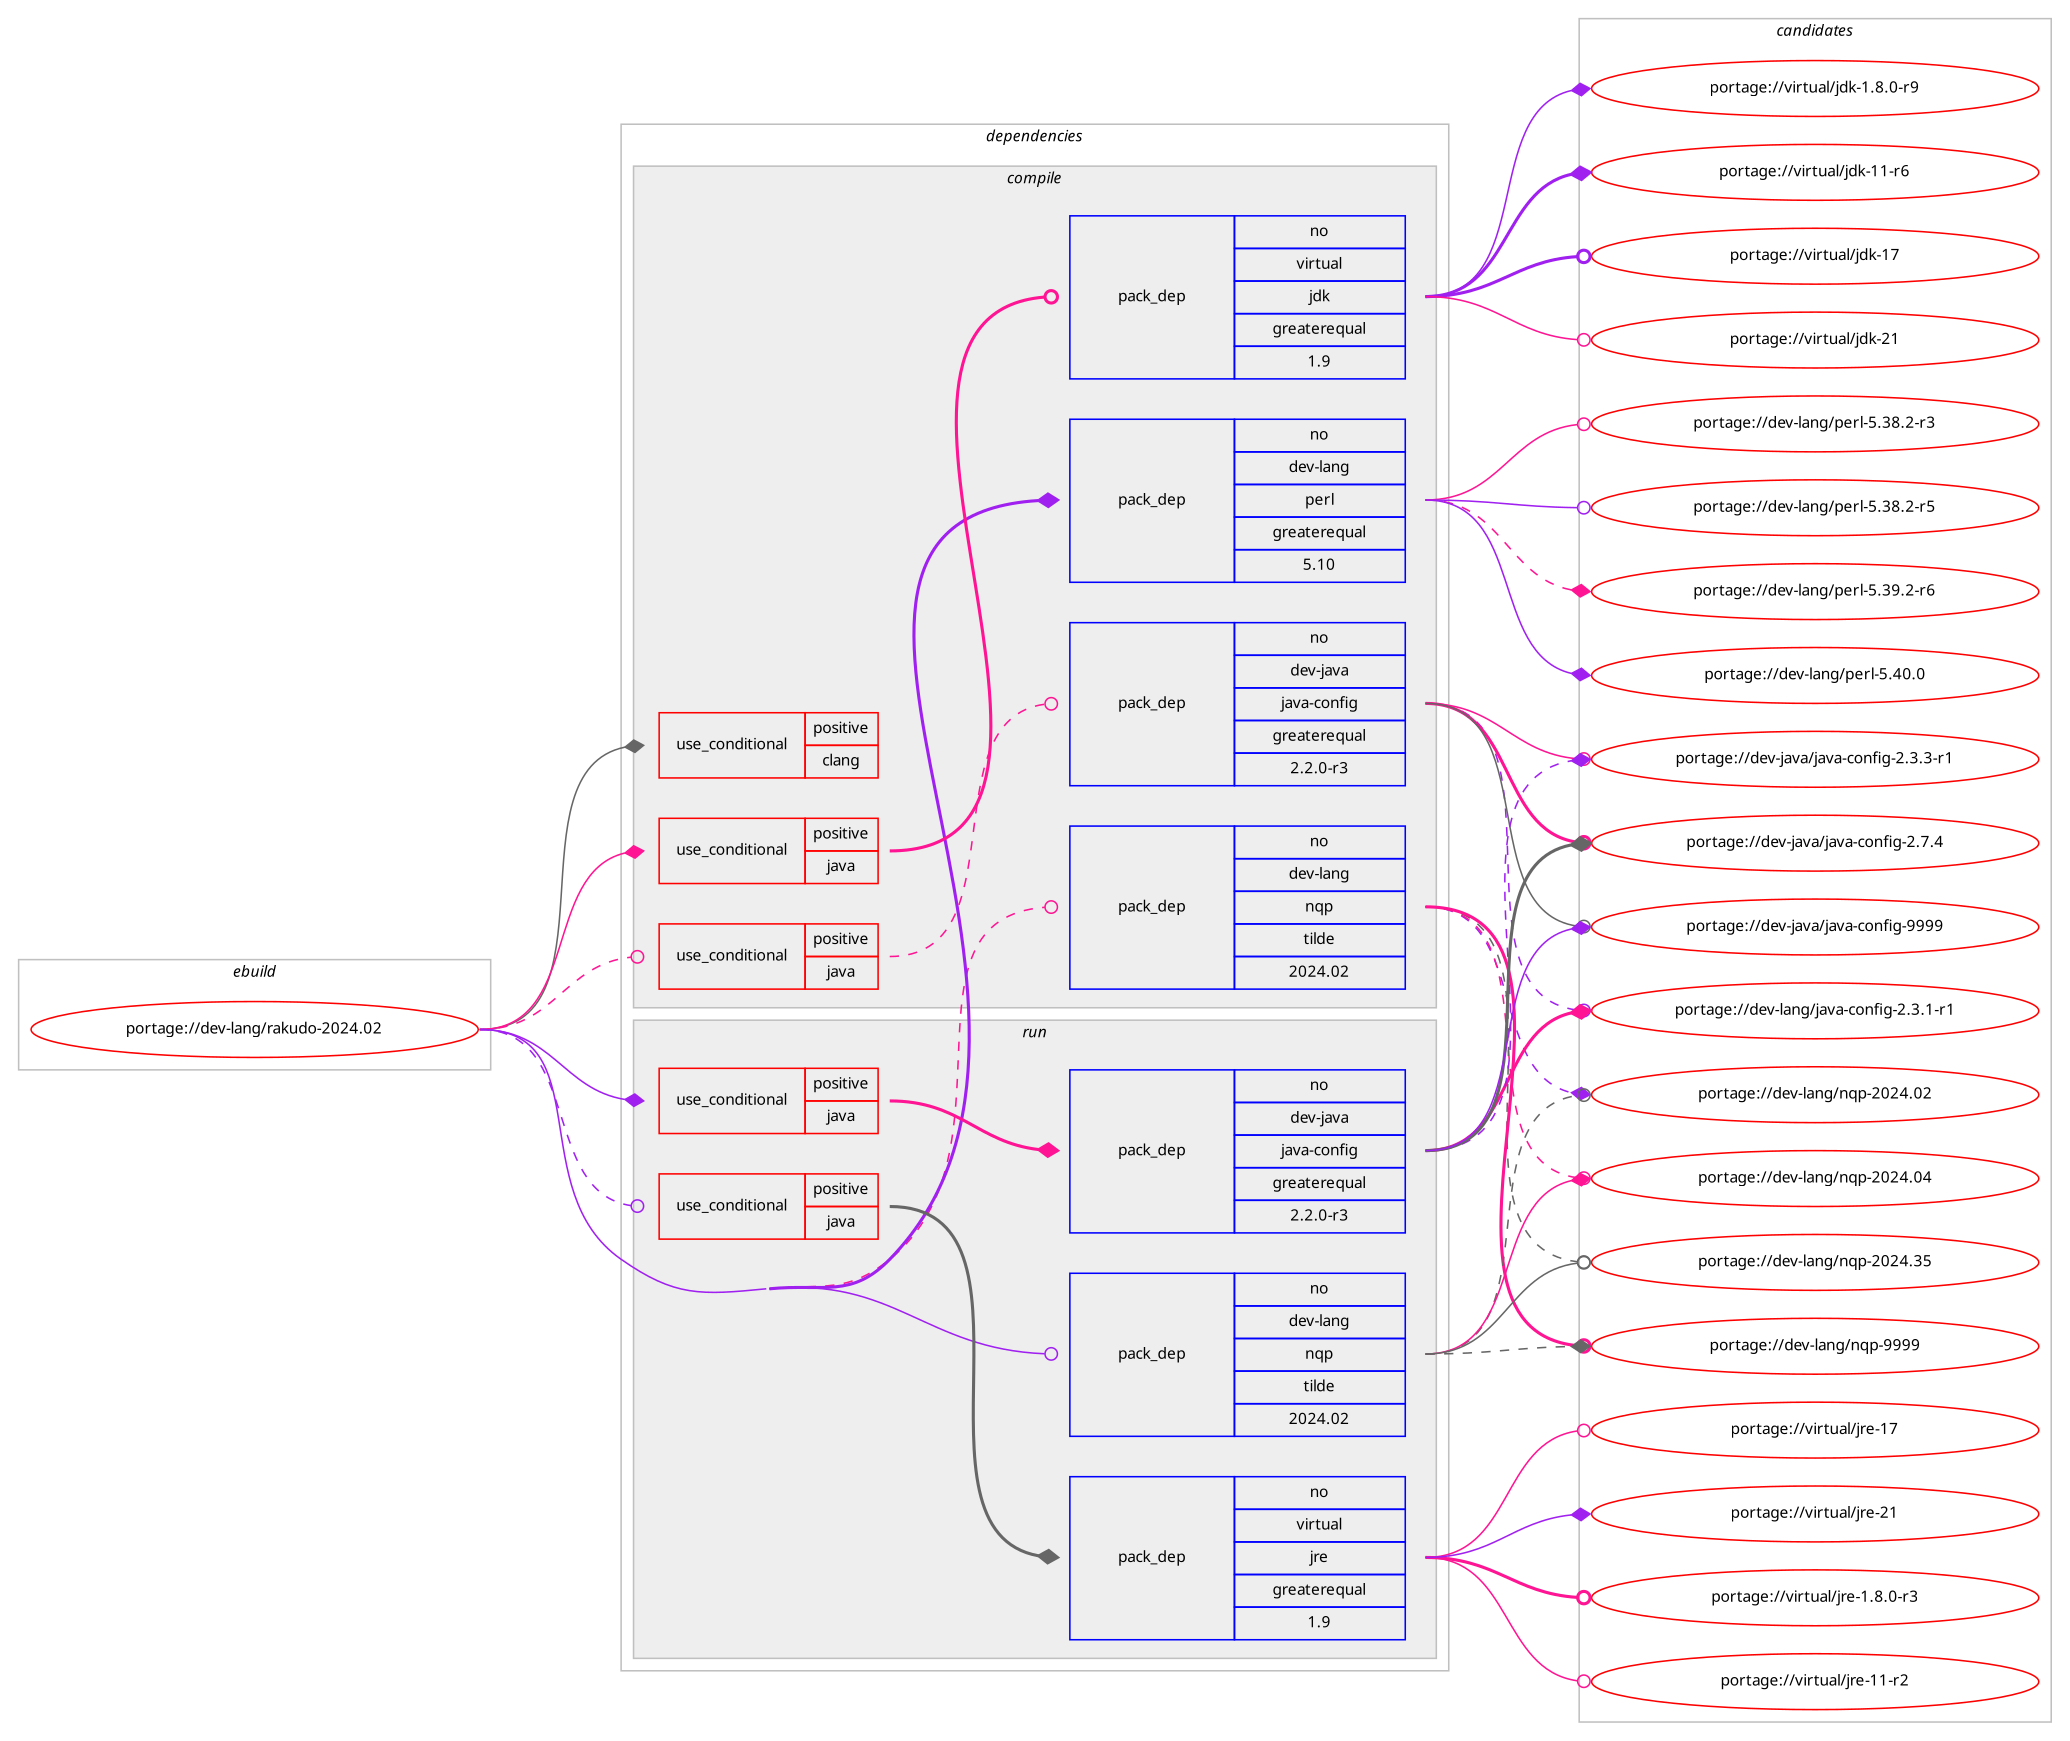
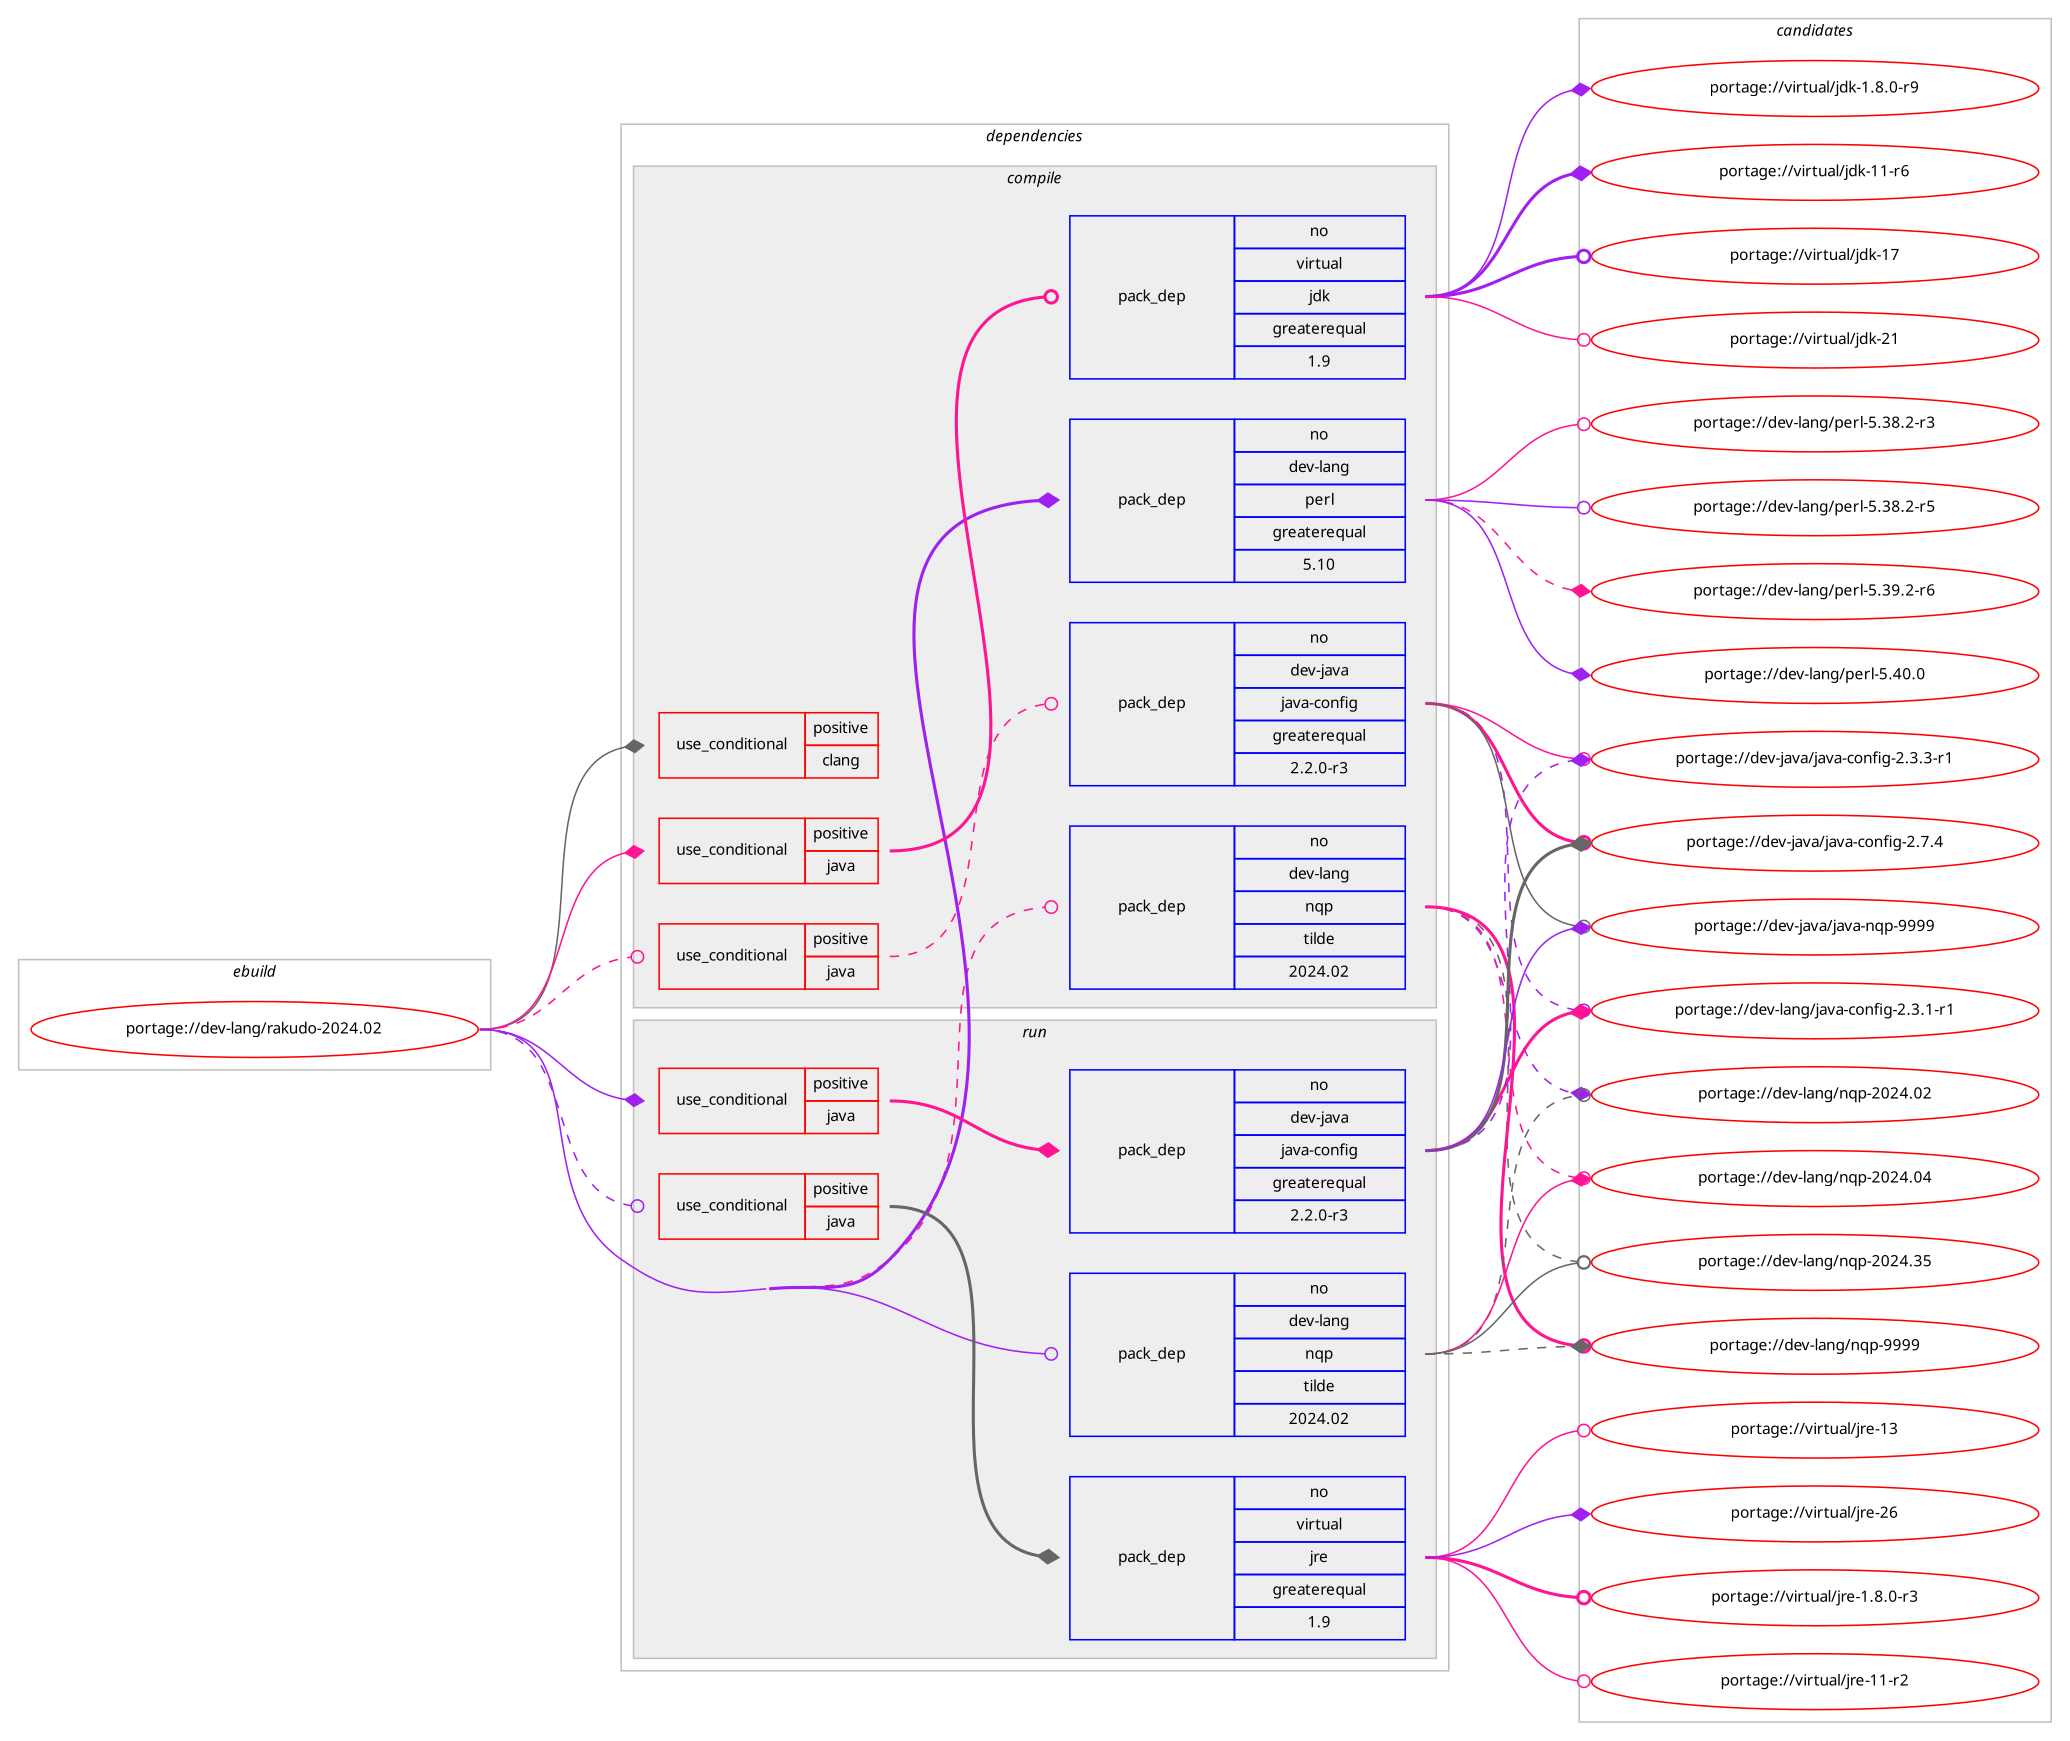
(1815, 927) -> (1815, 927)
(1815, 1430) -> (1815, 1430)
(1815, 1514) -> (1815, 1514)
